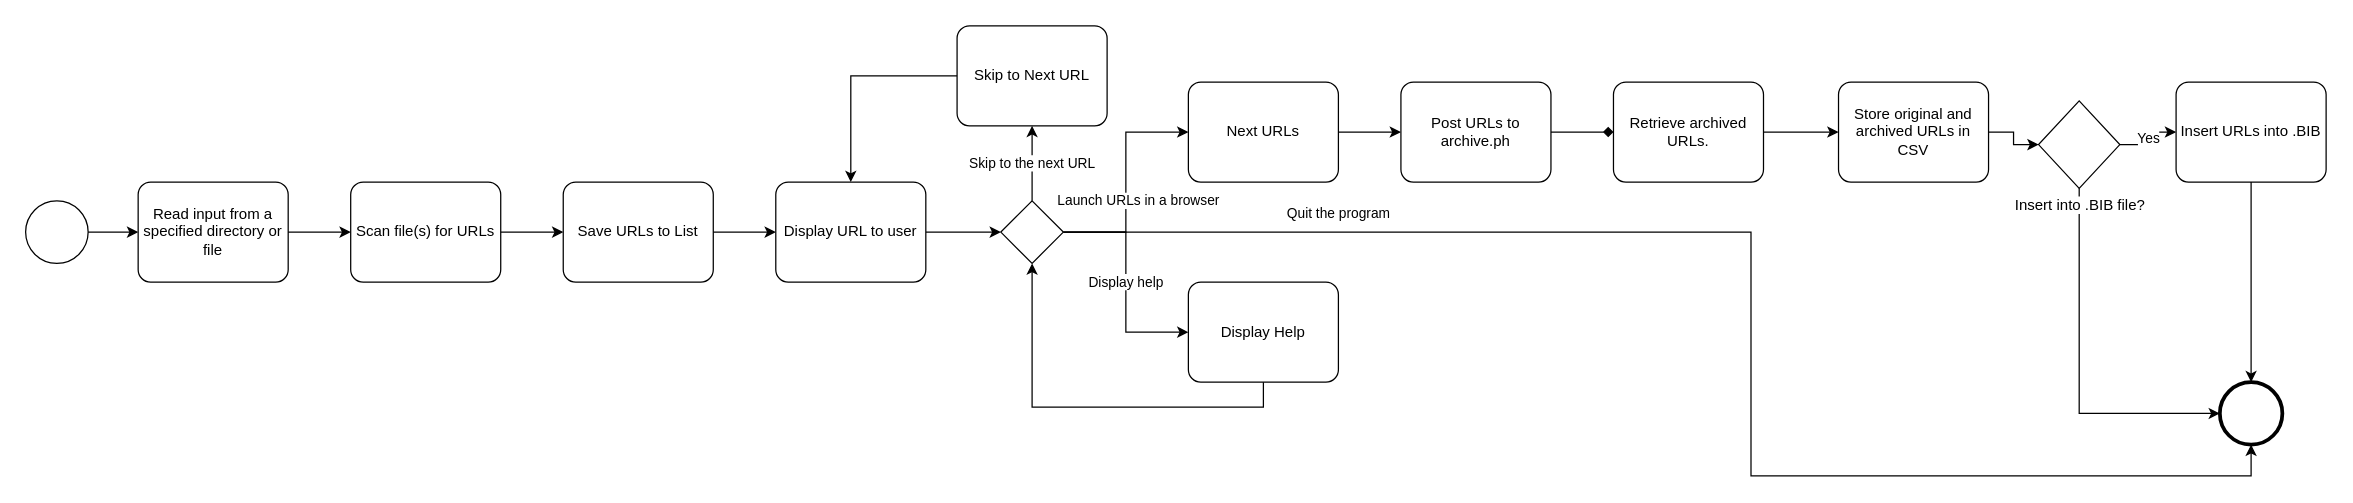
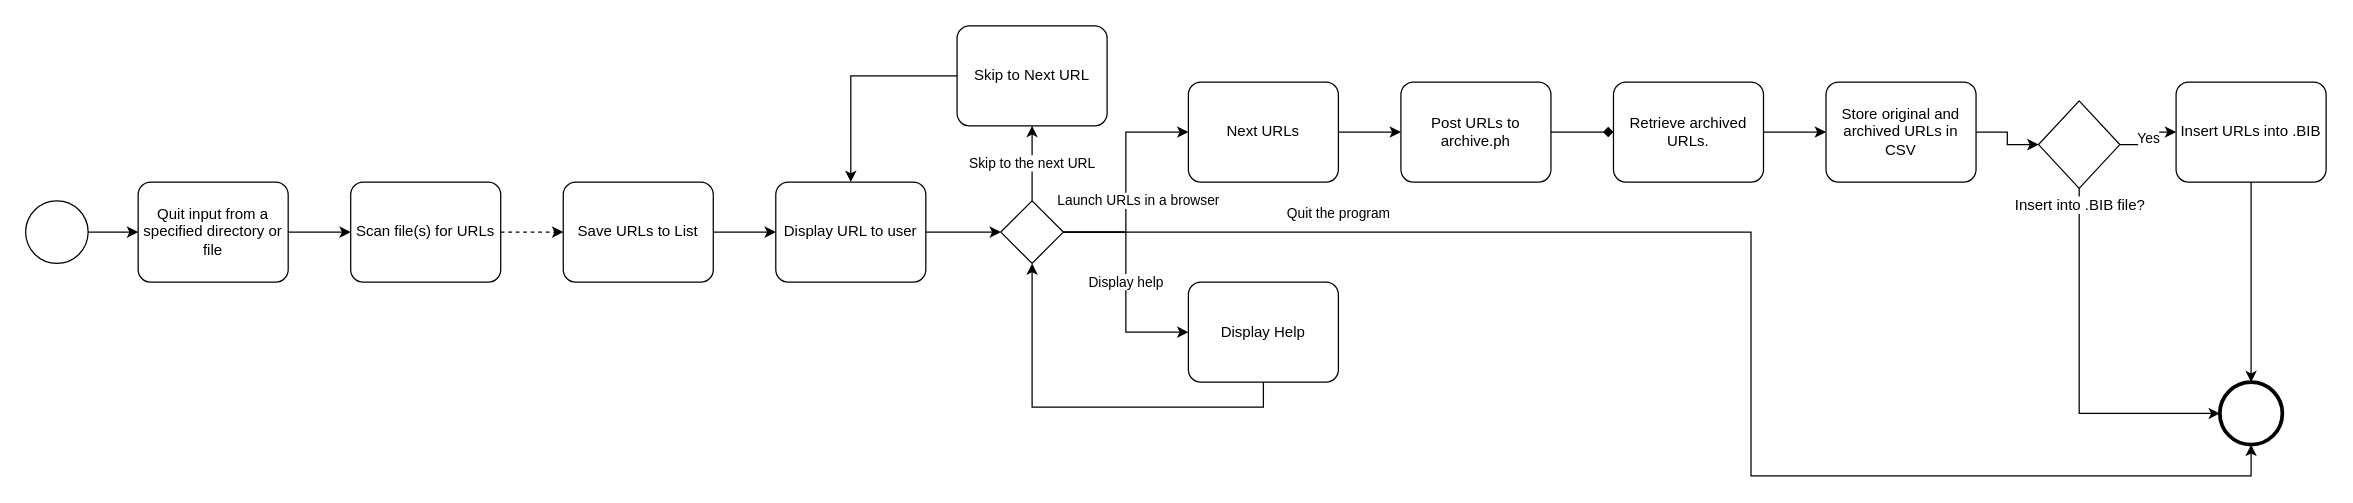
(1913, 132) -> (1901, 132)
(213, 232) -> (213, 232)
(528, 232) -> (528, 232)
